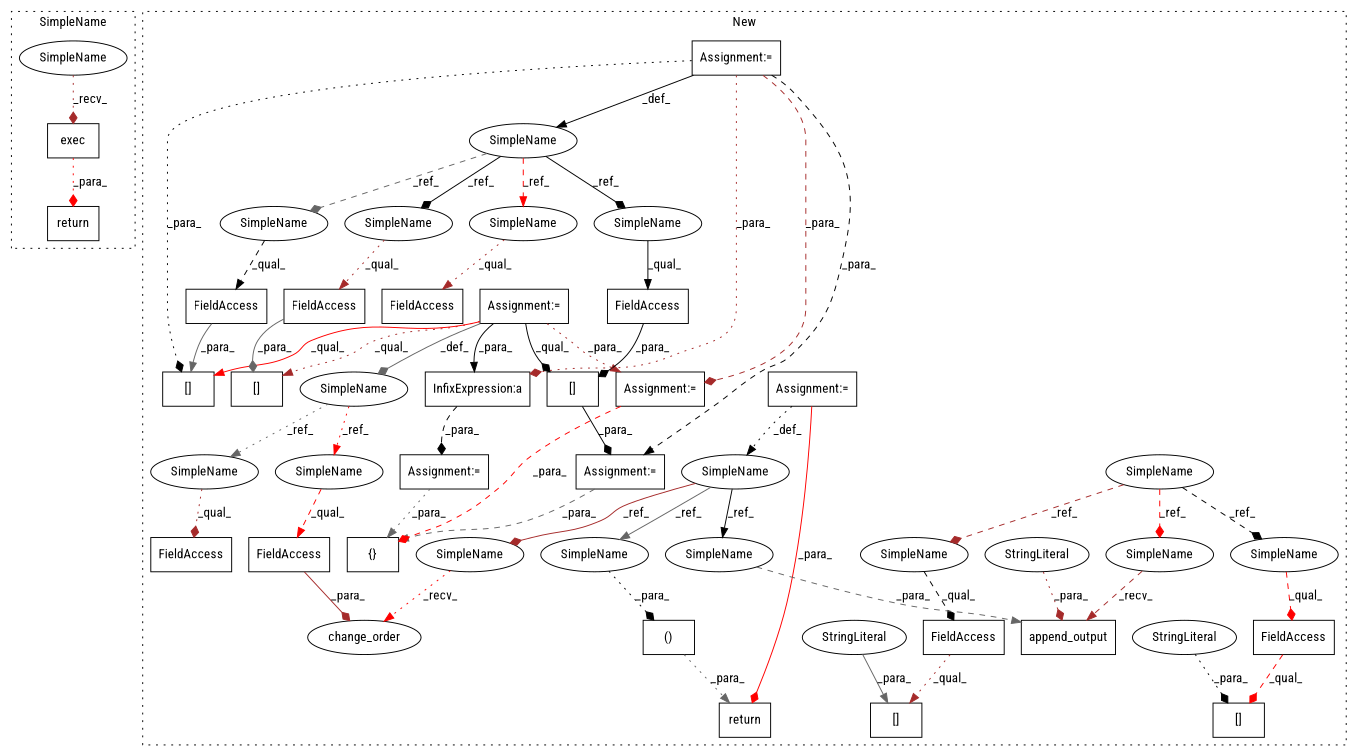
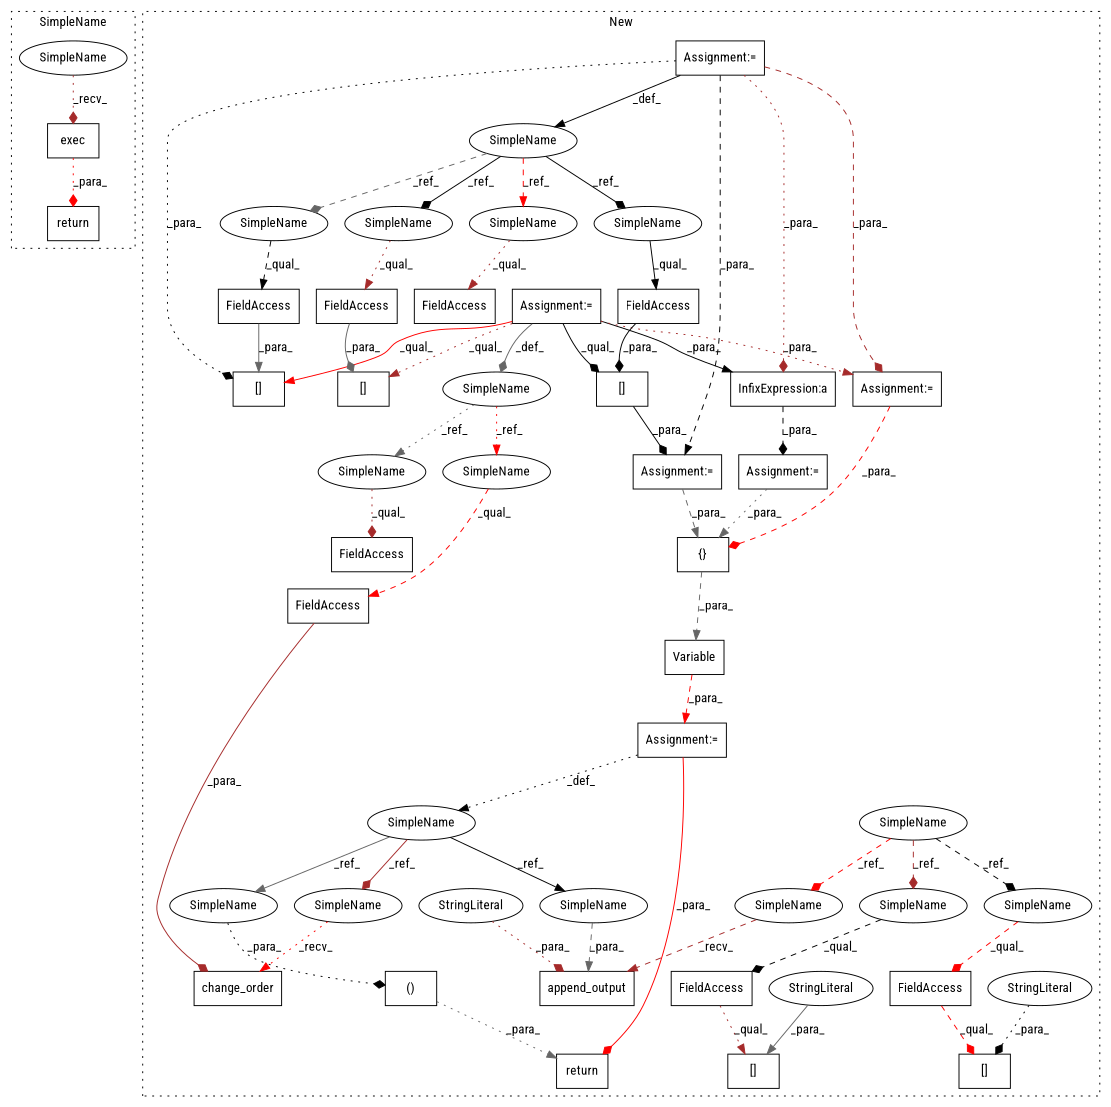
(364, 637) -> (238, 988)
none -> (695, 657)
